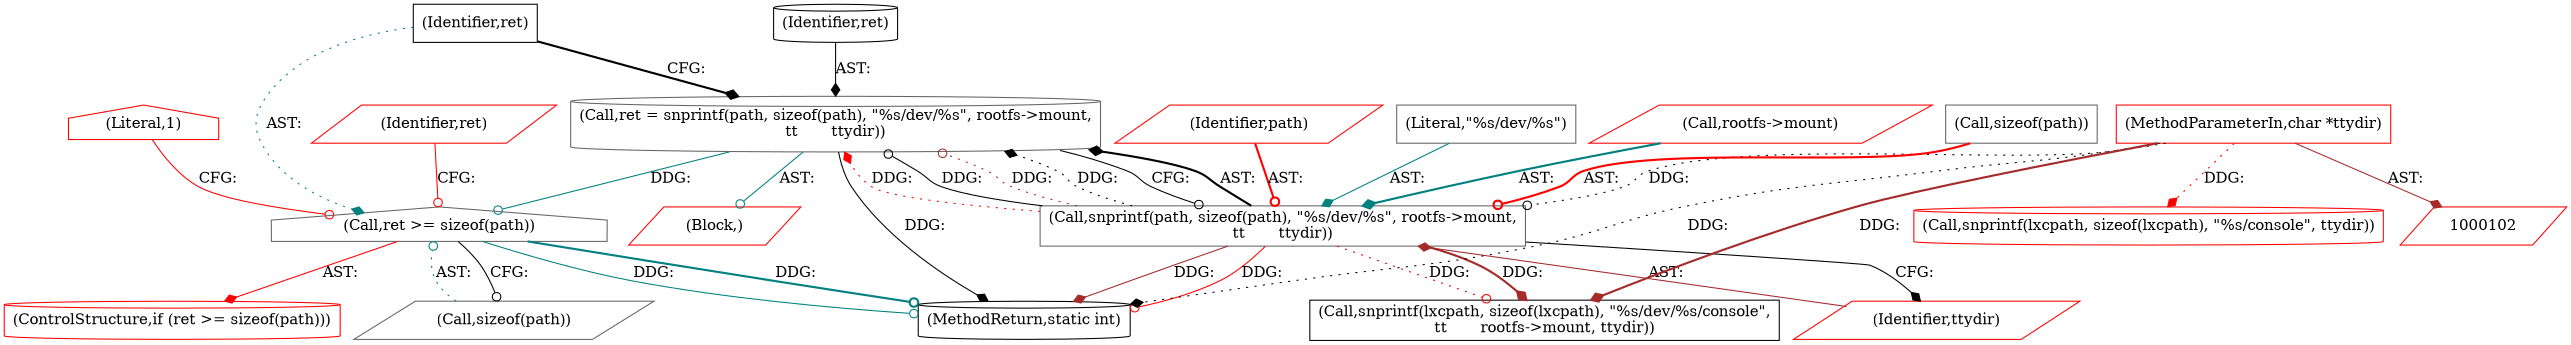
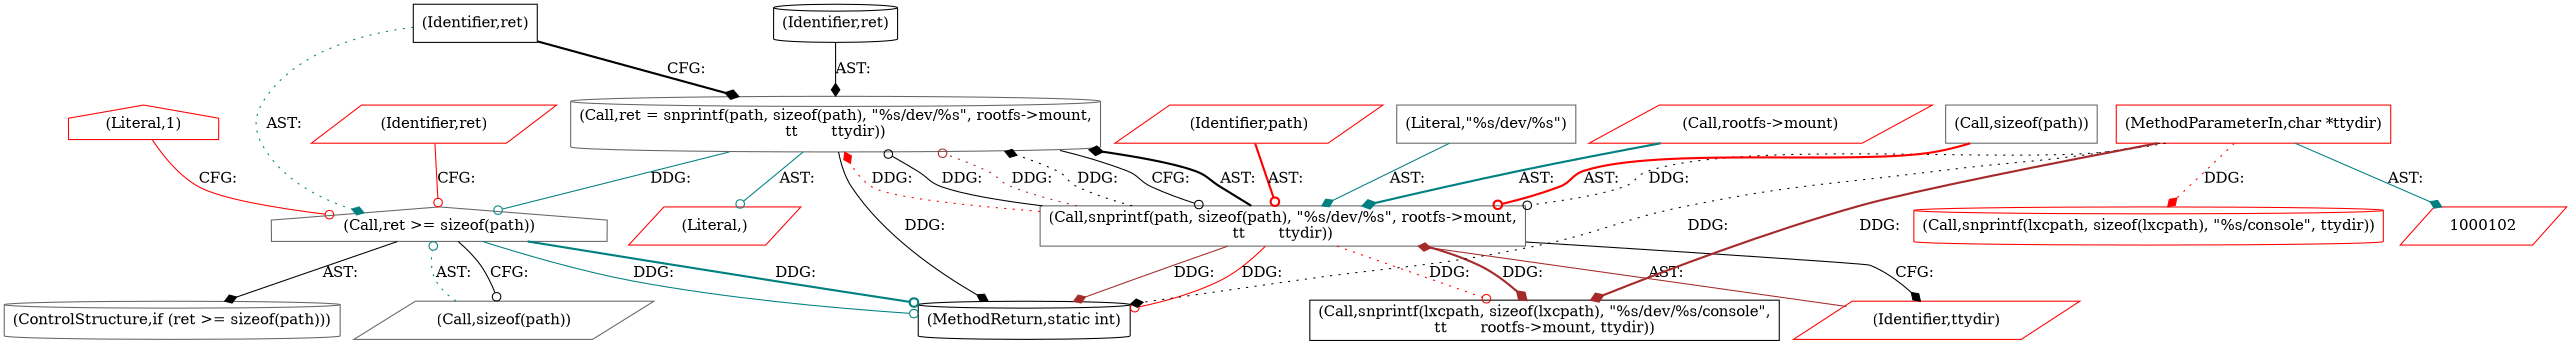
(2363, 172) -> (2363, 172)
(715, 226) -> (715, 226)
(317, 269) -> (317, 269)
(172, 320) -> (172, 320)
